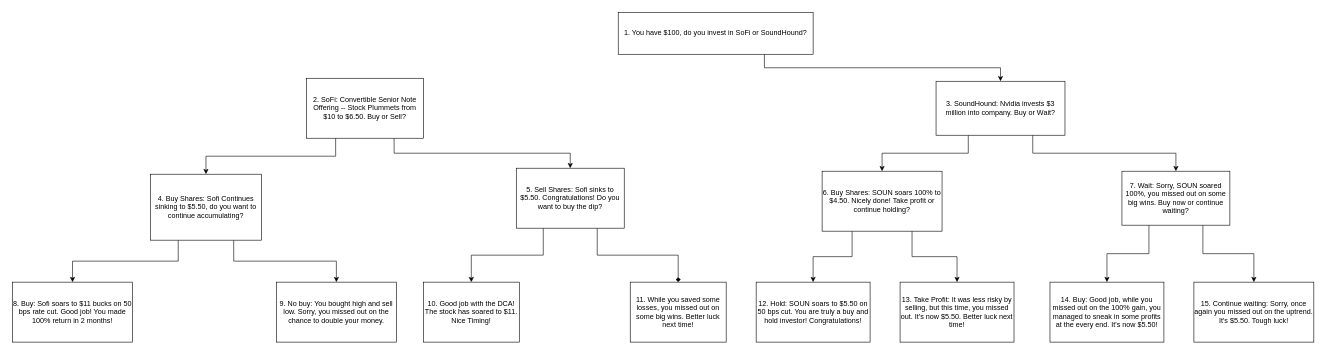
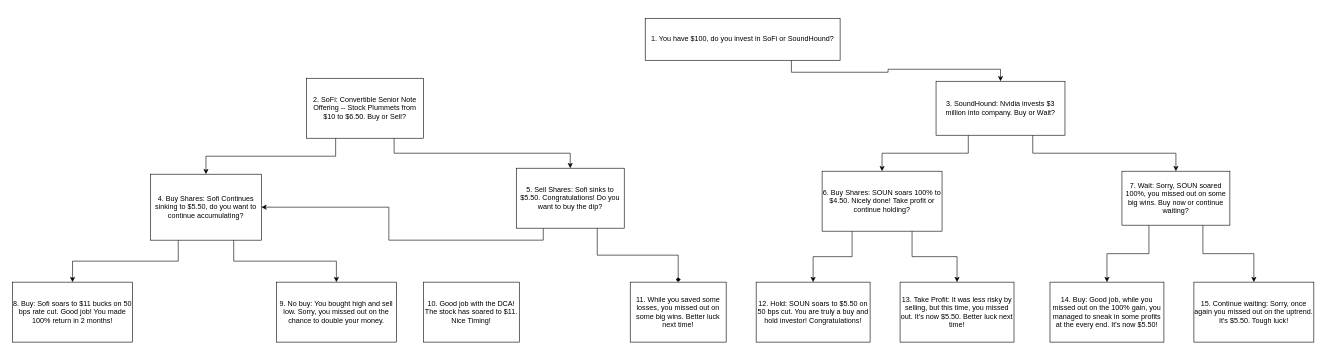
(716, 33) -> (743, 39)
(471, 255) -> (389, 207)
